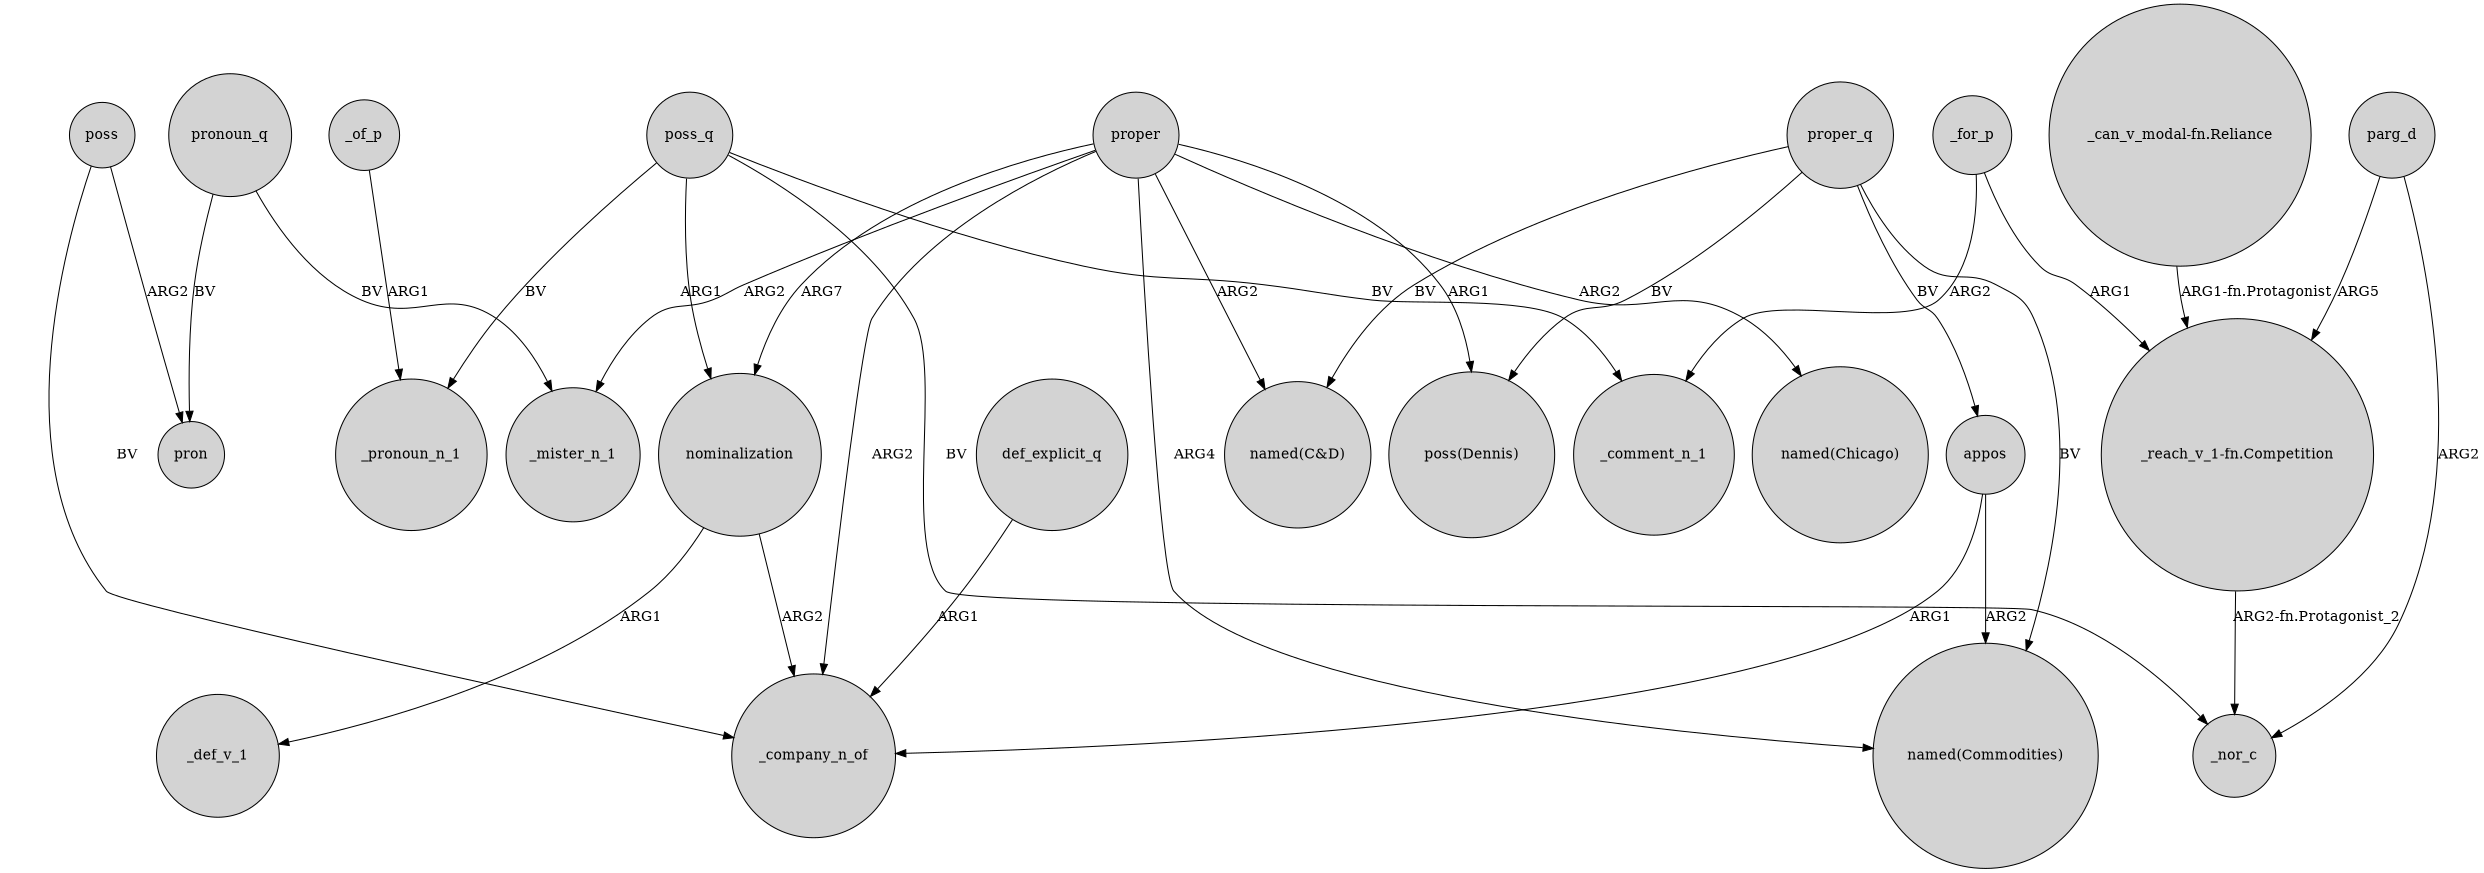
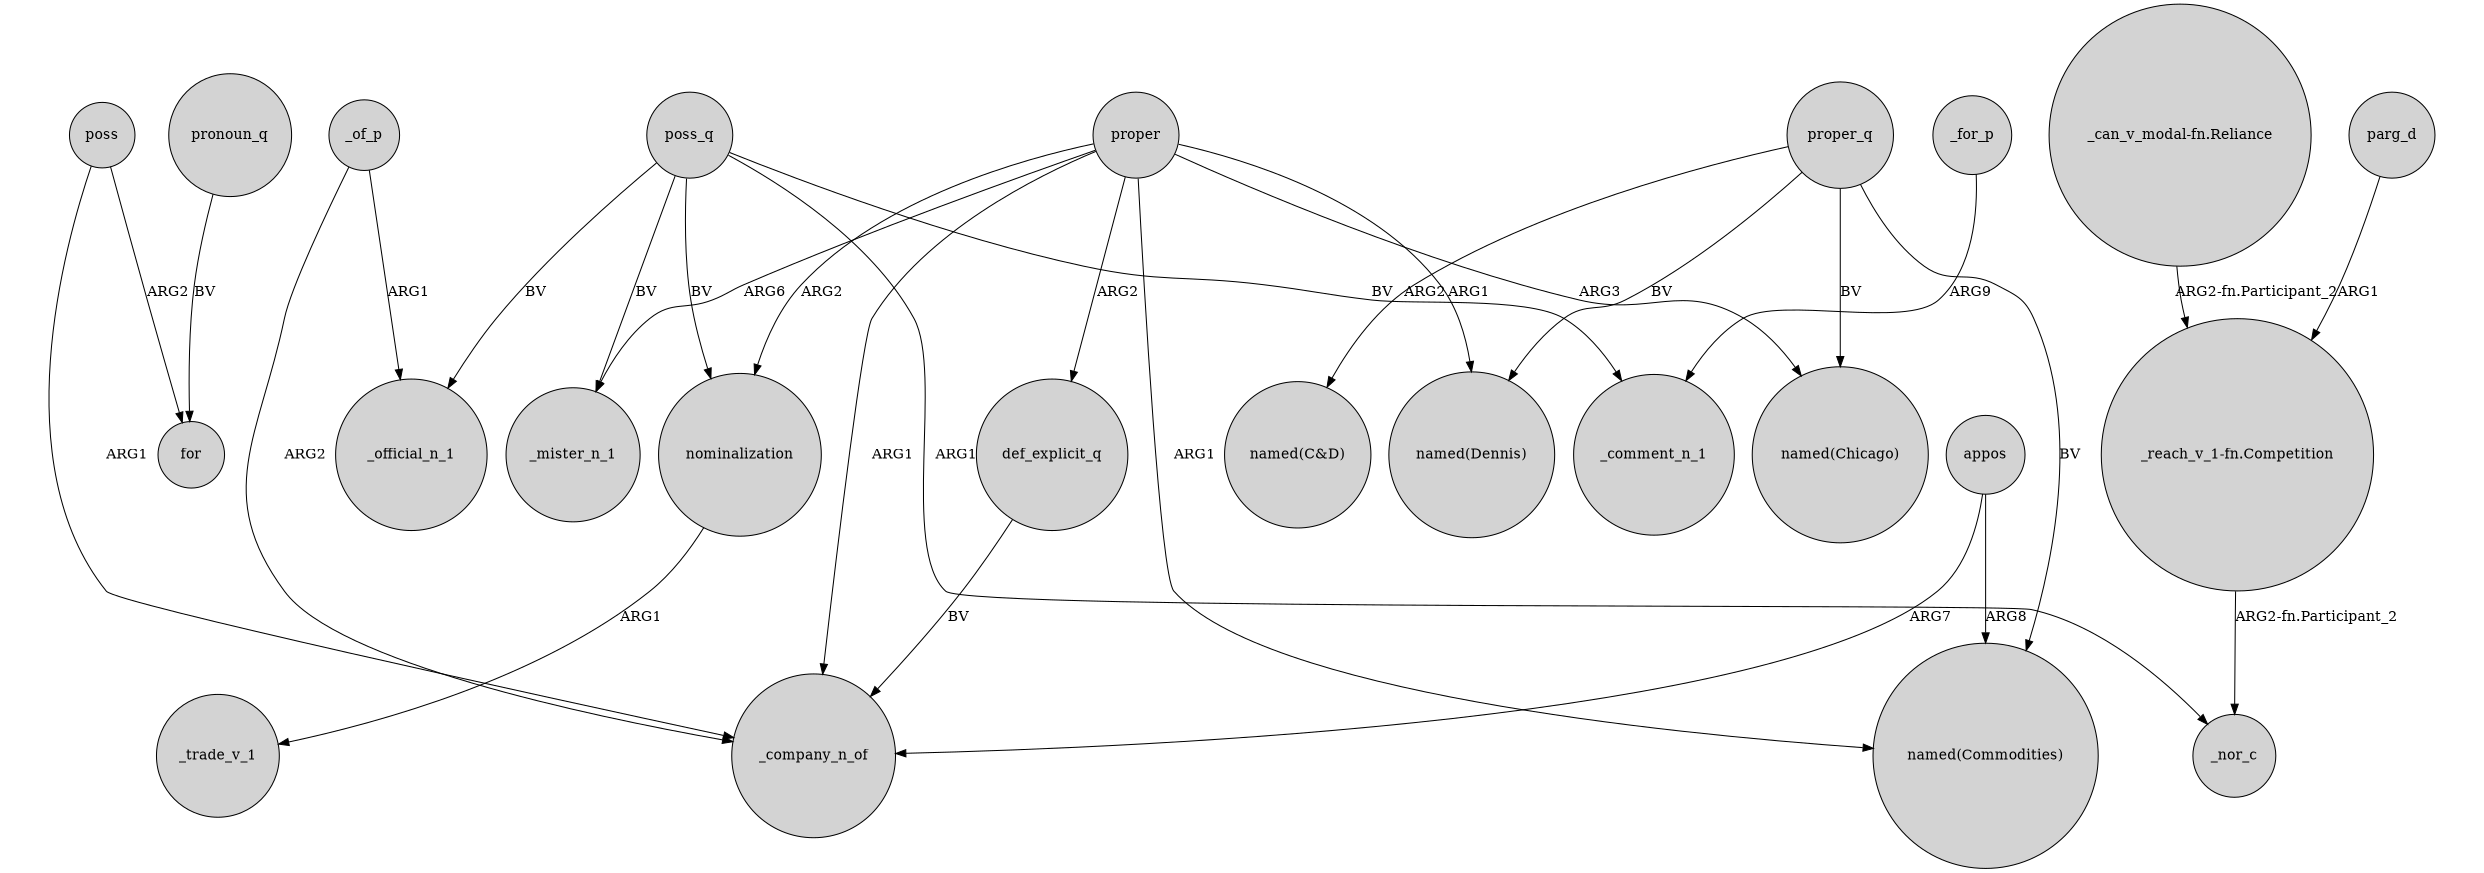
(1205, 272) -> (1098, 279)
(2048, 272) -> none
(702, 292) -> (702, 292)
(765, 292) -> (765, 292)
(822, 292) -> (822, 292)
(1425, 292) -> (1425, 292)
(1600, 292) -> (1600, 292)
(1971, 292) -> (1971, 292)
(2257, 292) -> (2257, 292)
(2359, 292) -> (2359, 292)
(1915, 298) -> (1840, 272)
(403, 308) -> (637, 279)
(127, 455) -> (127, 455)
(191, 455) -> (191, 455)
(411, 455) -> (411, 455)
(893, 455) -> (893, 455)
(956, 455) -> (956, 455)
(1195, 455) -> (1195, 455)
(1472, 455) -> (1472, 455)
(2435, 483) -> none
(775, 600) -> (291, 597)
(958, 617) -> (958, 617)
(1931, 617) -> (1931, 617)
(2007, 617) -> (2007, 617)
(2317, 617) -> (2317, 617)
(218, 756) -> (218, 756)
